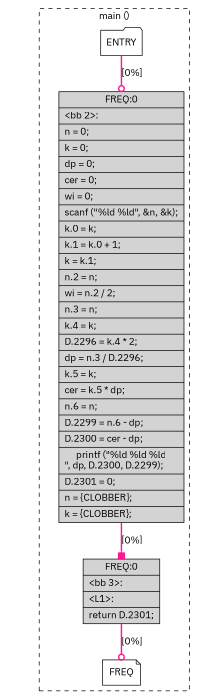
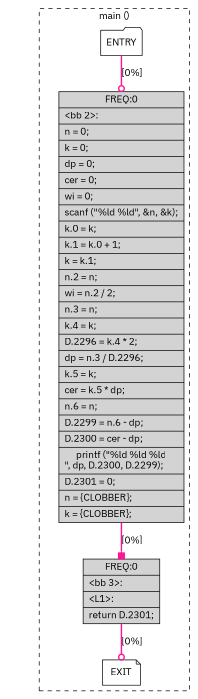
(121, 673) -> (121, 673)
